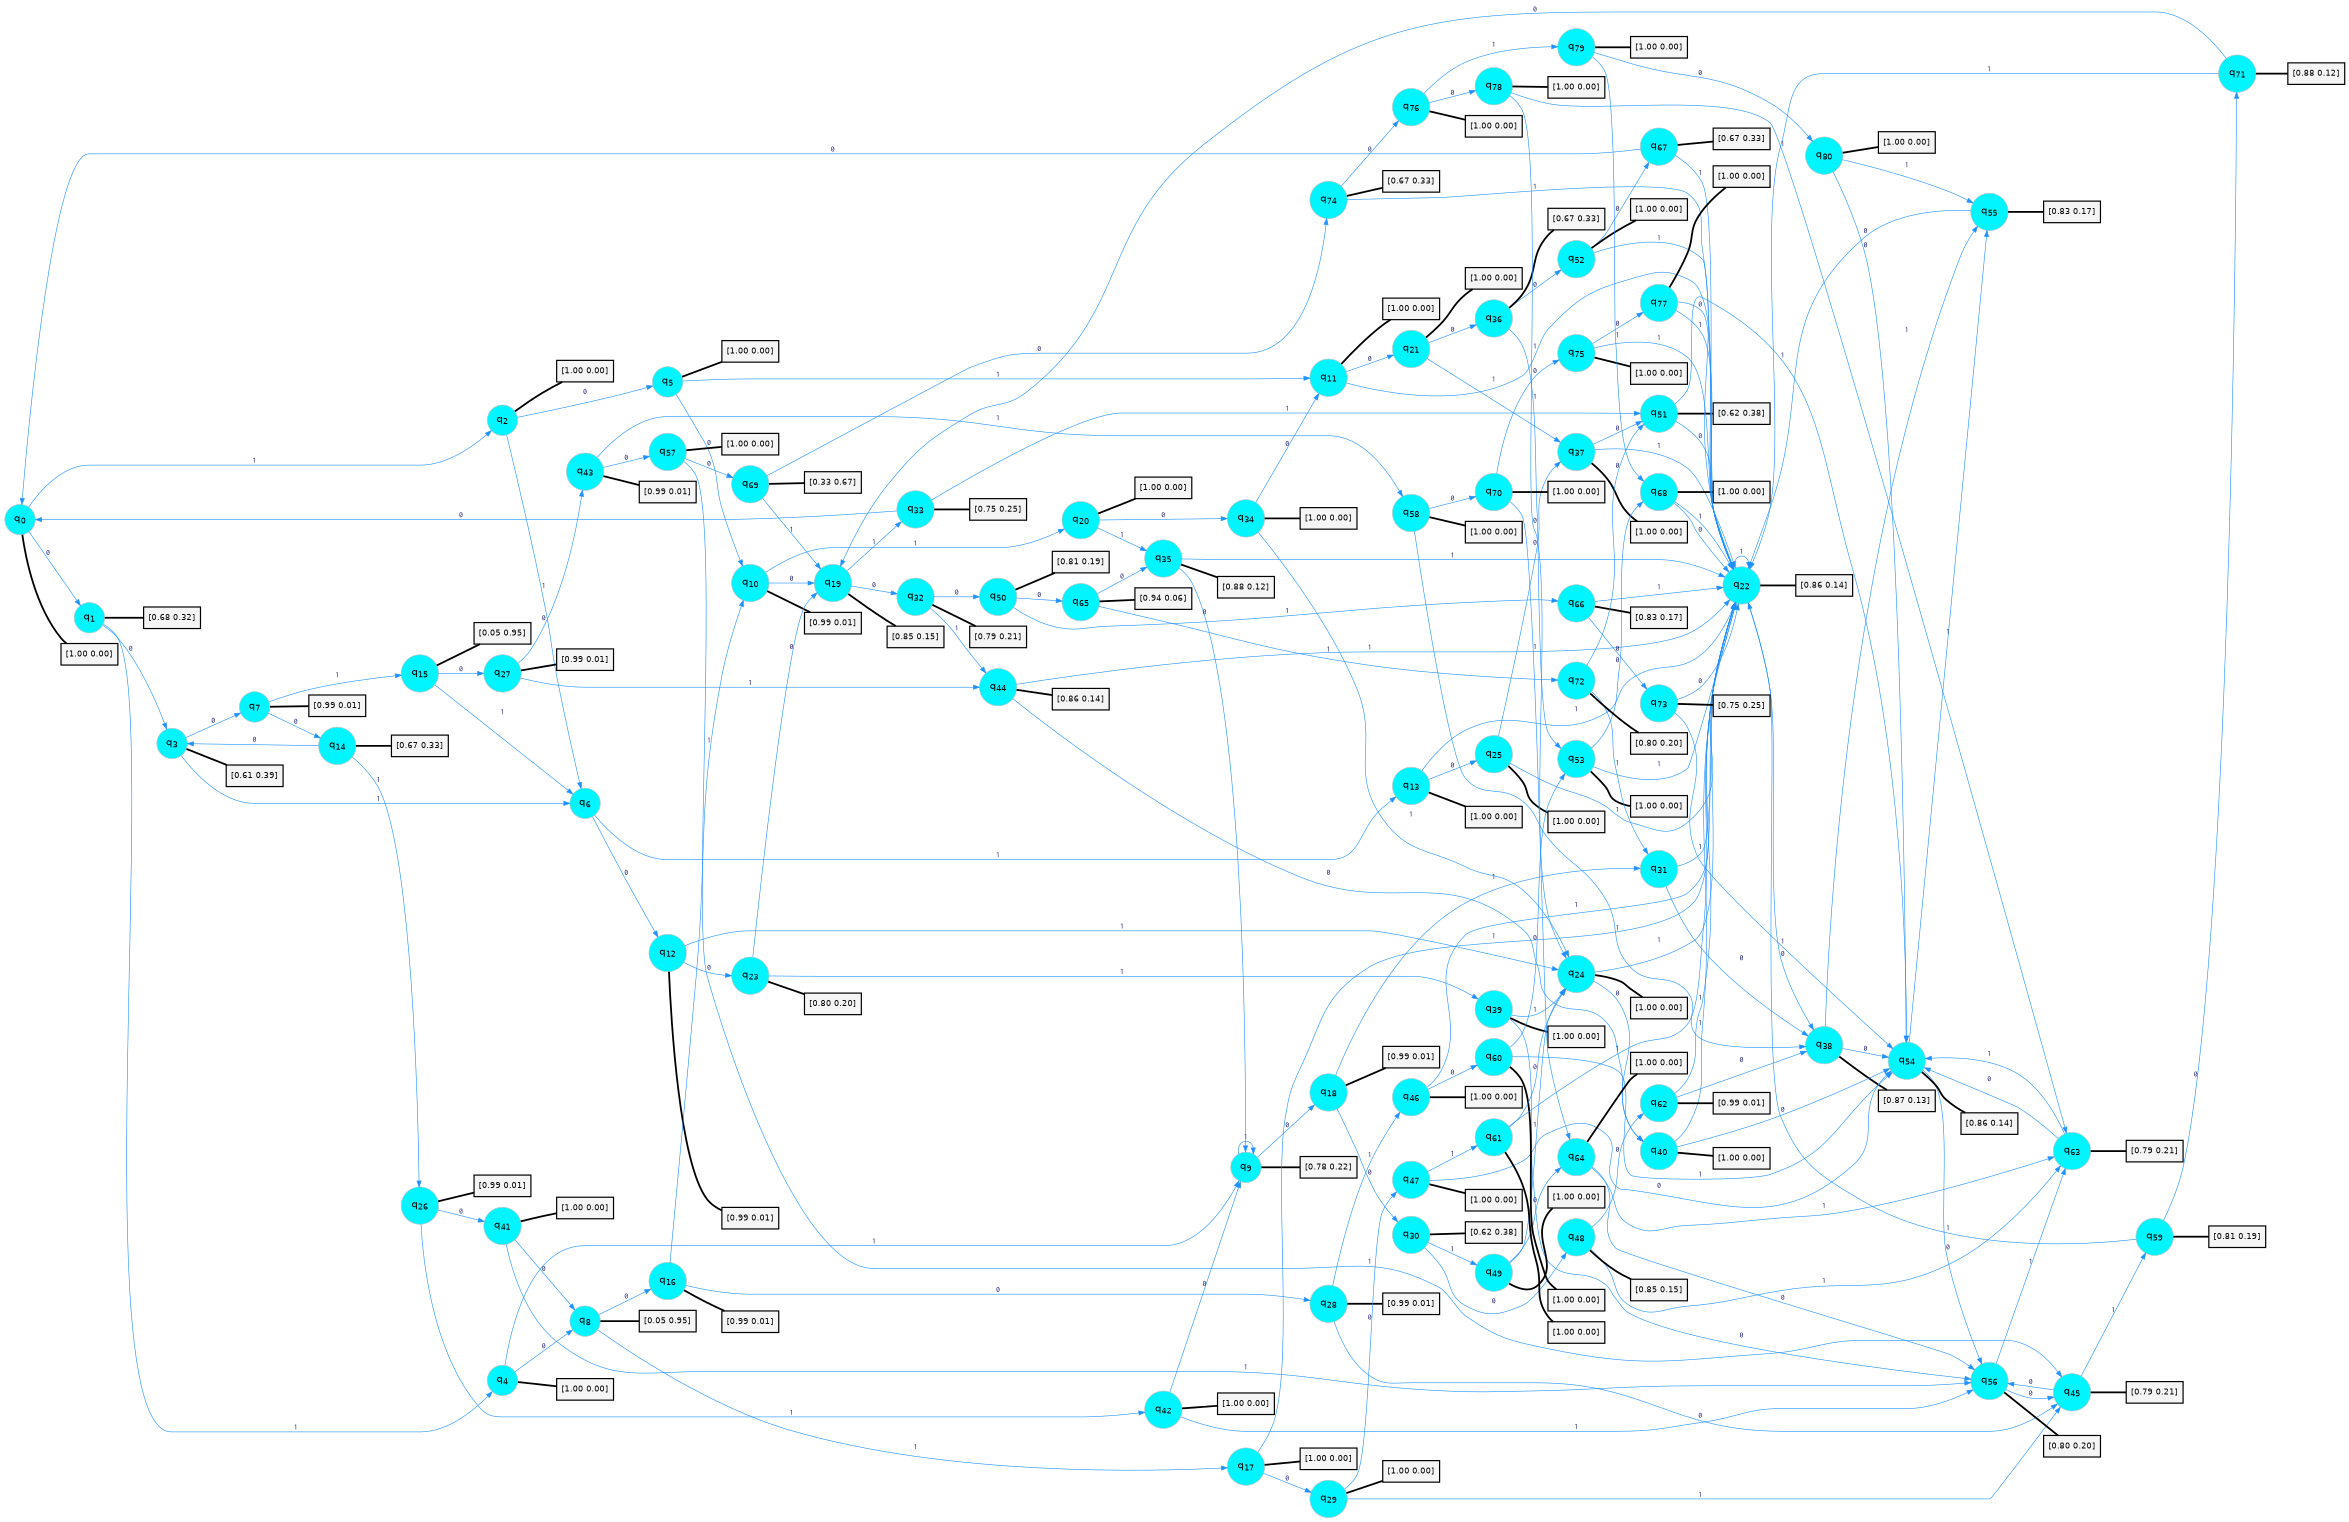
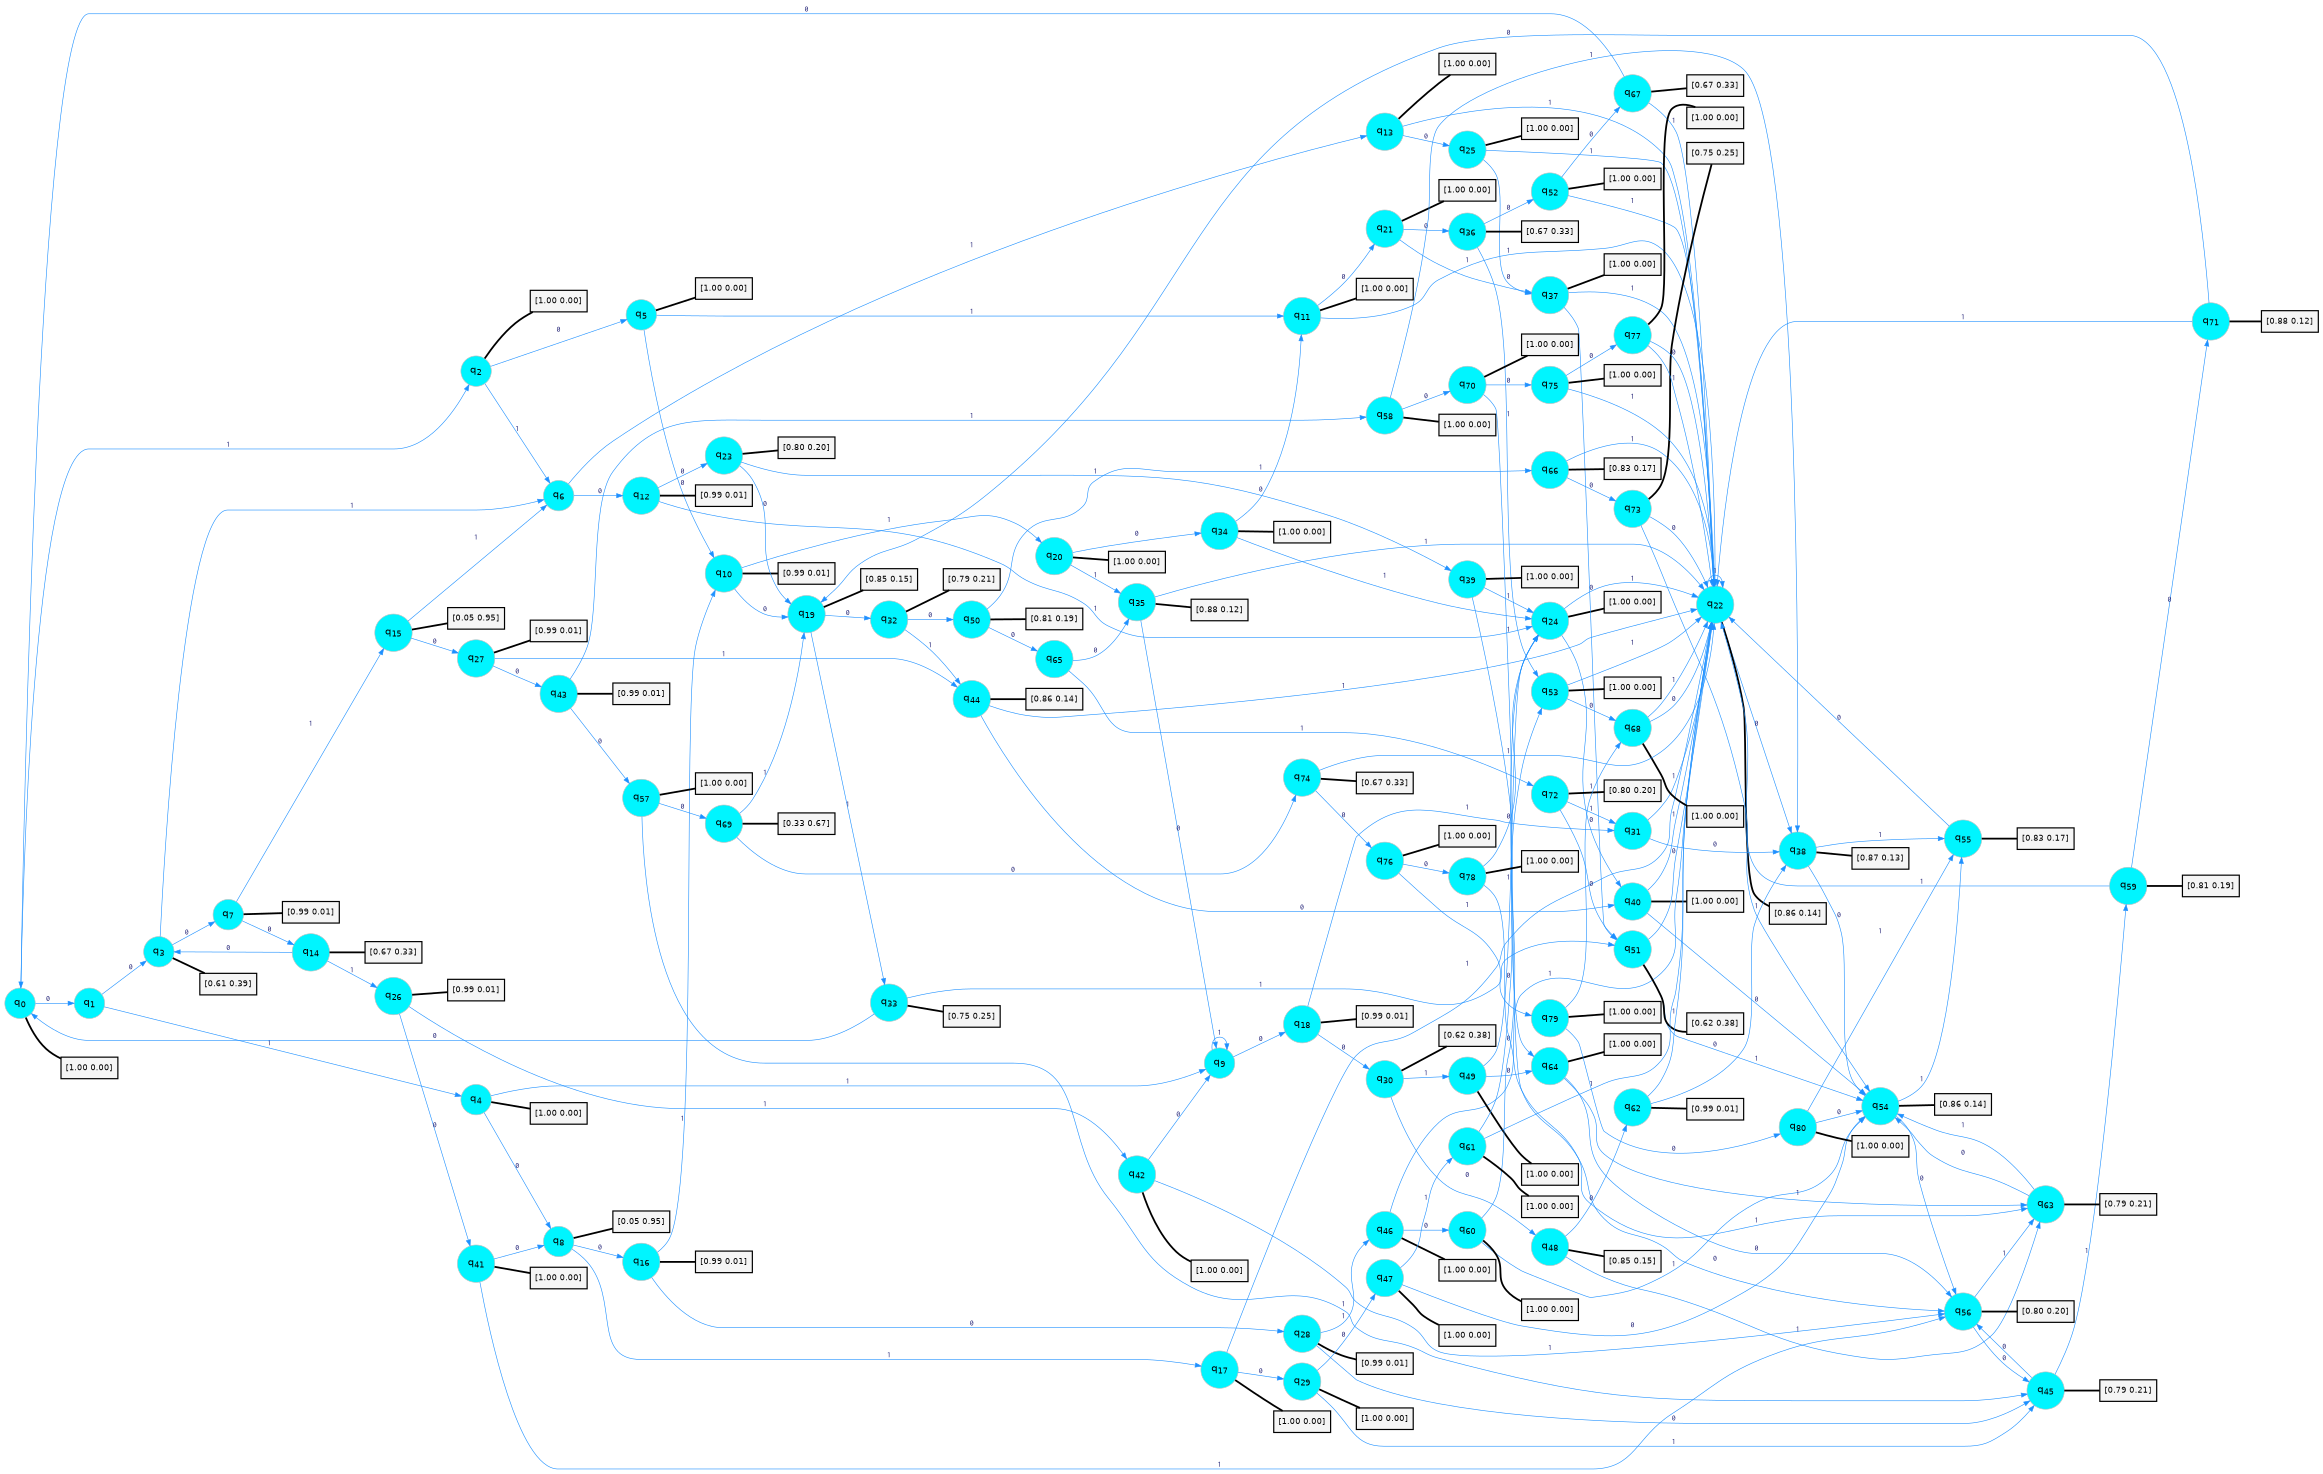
(1163, 599) -> none
(172, 618) -> none
(1329, 1167) -> none
